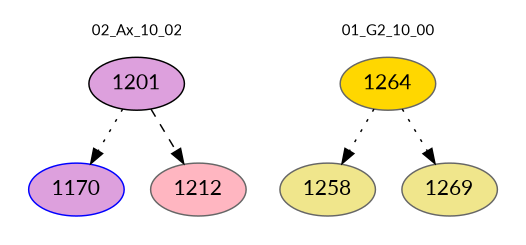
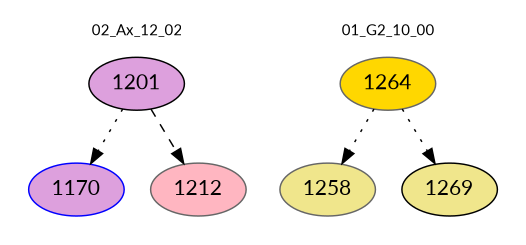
(137, 32) -> (137, 32)
(450, 190) -> (450, 190)
